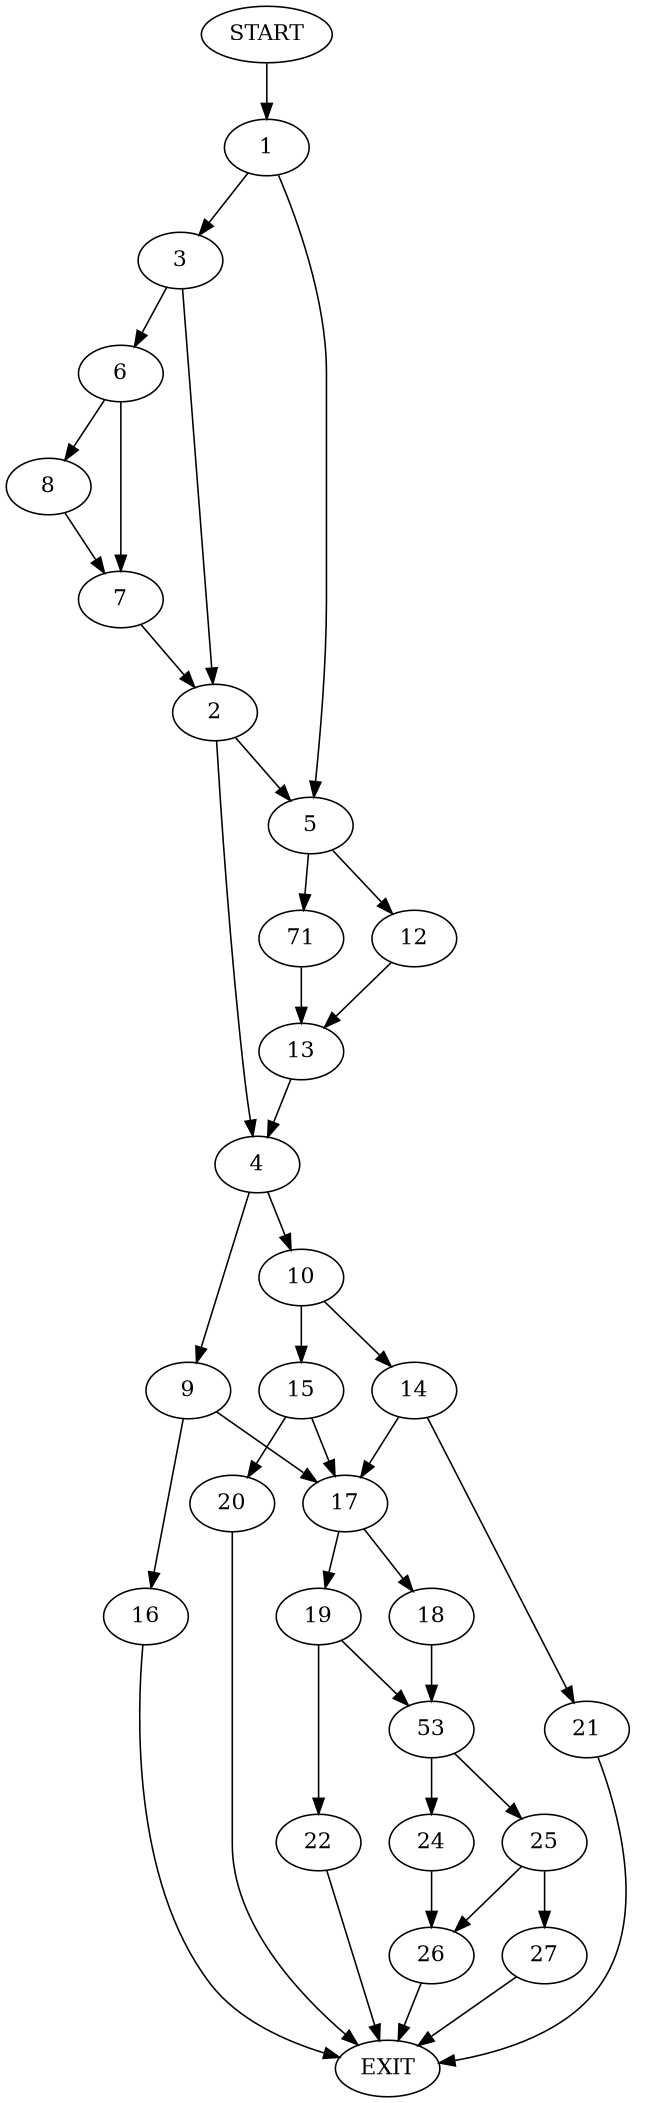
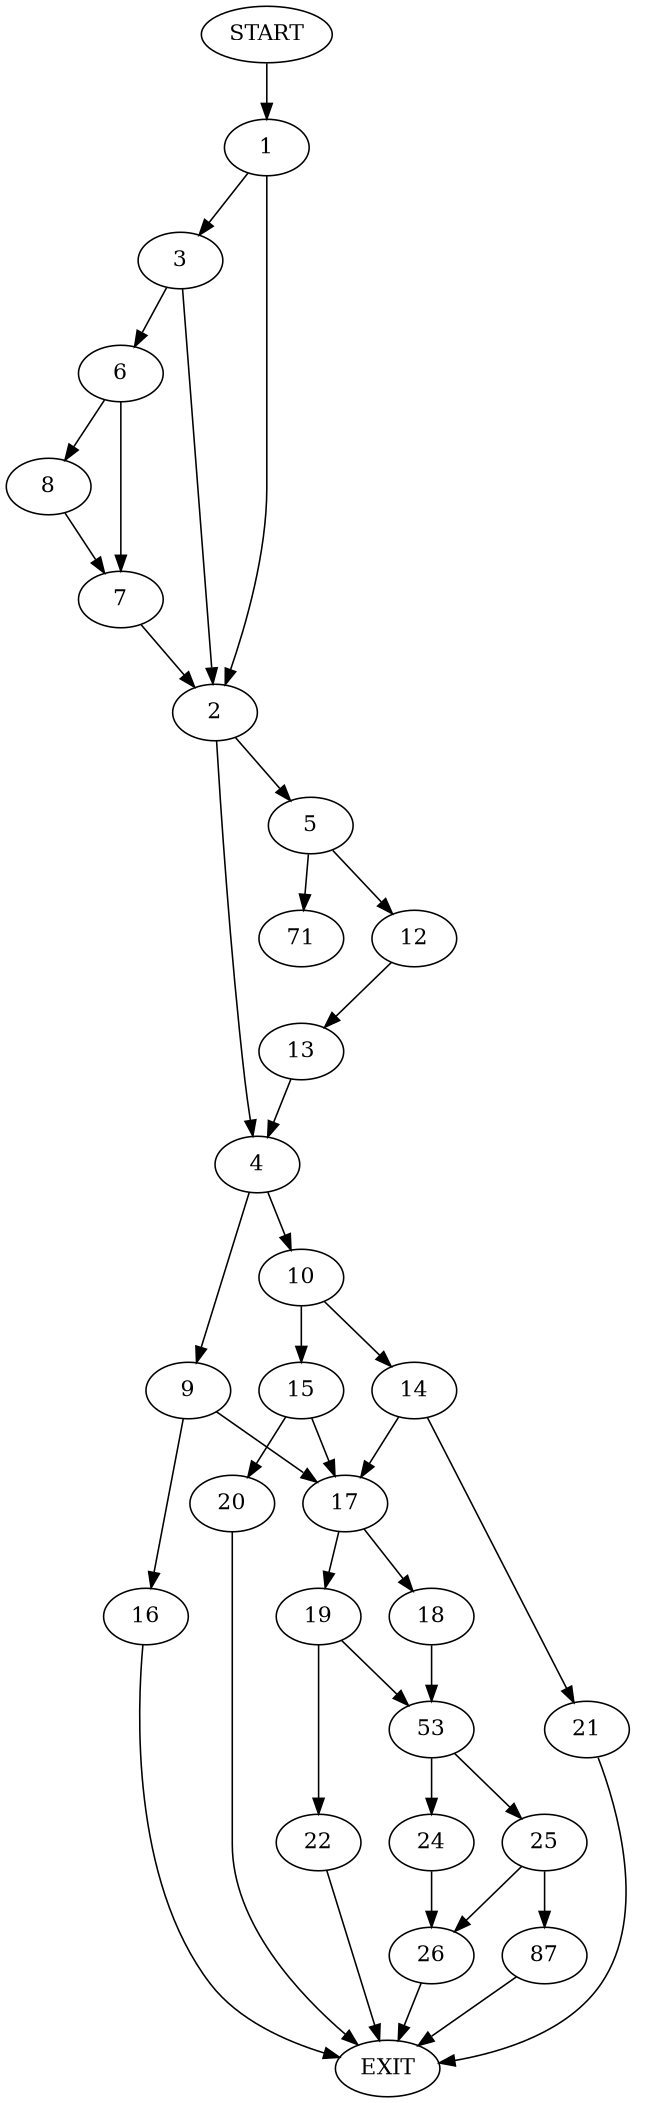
(326, 475) -> (267, 425)
(301, 987) -> none
(545, 1956) -> (545, 1956)
